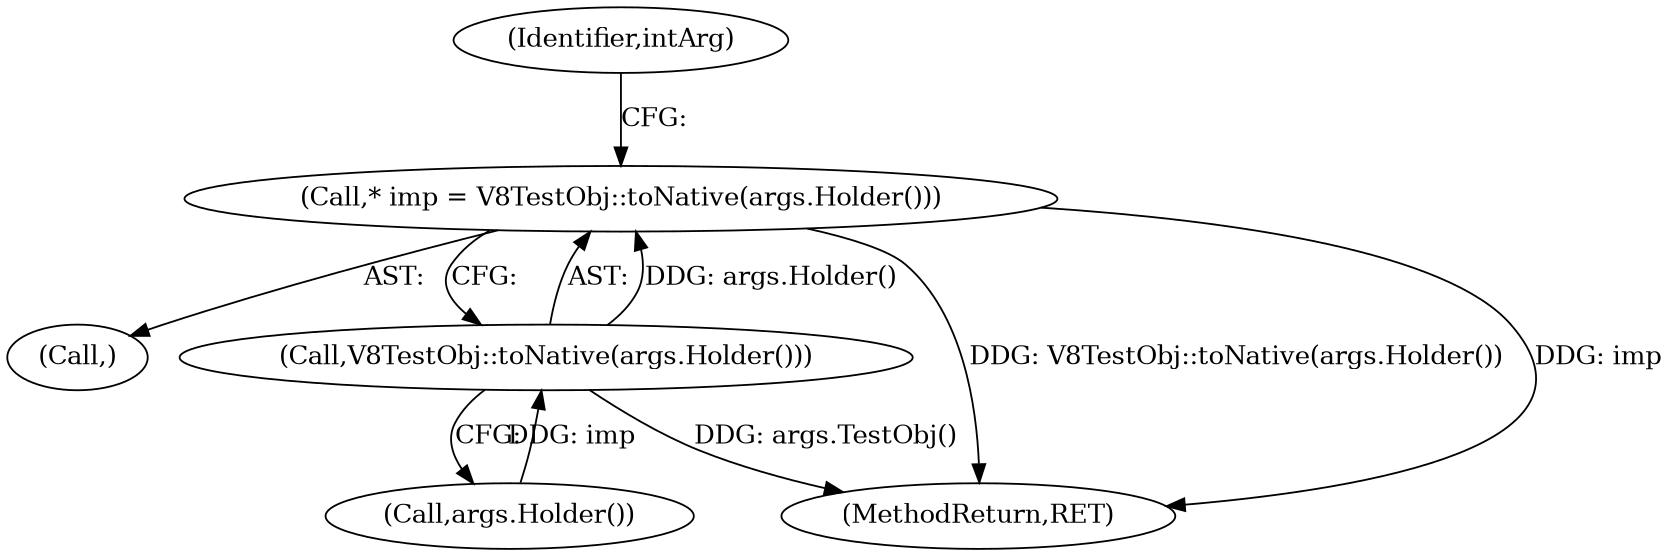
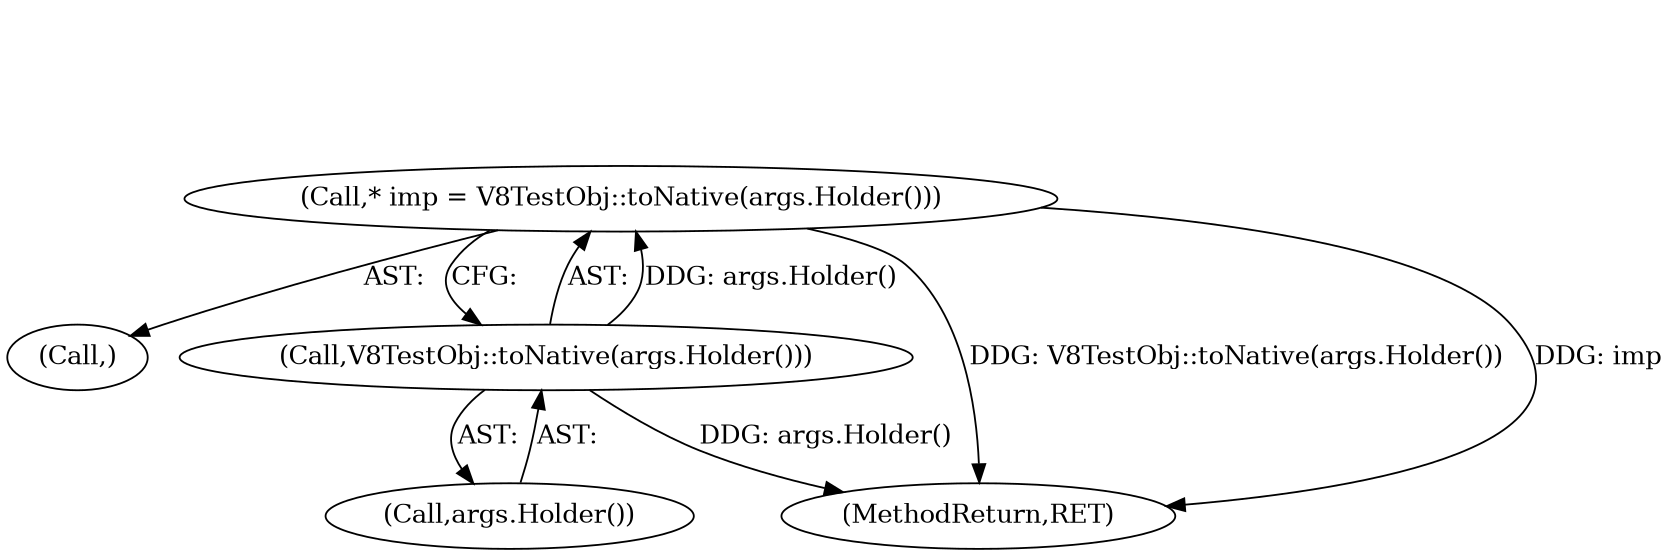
(621, 40) -> none
(492, 437) -> (492, 437)
(572, 437) -> (572, 437)
(826, 437) -> (826, 437)
